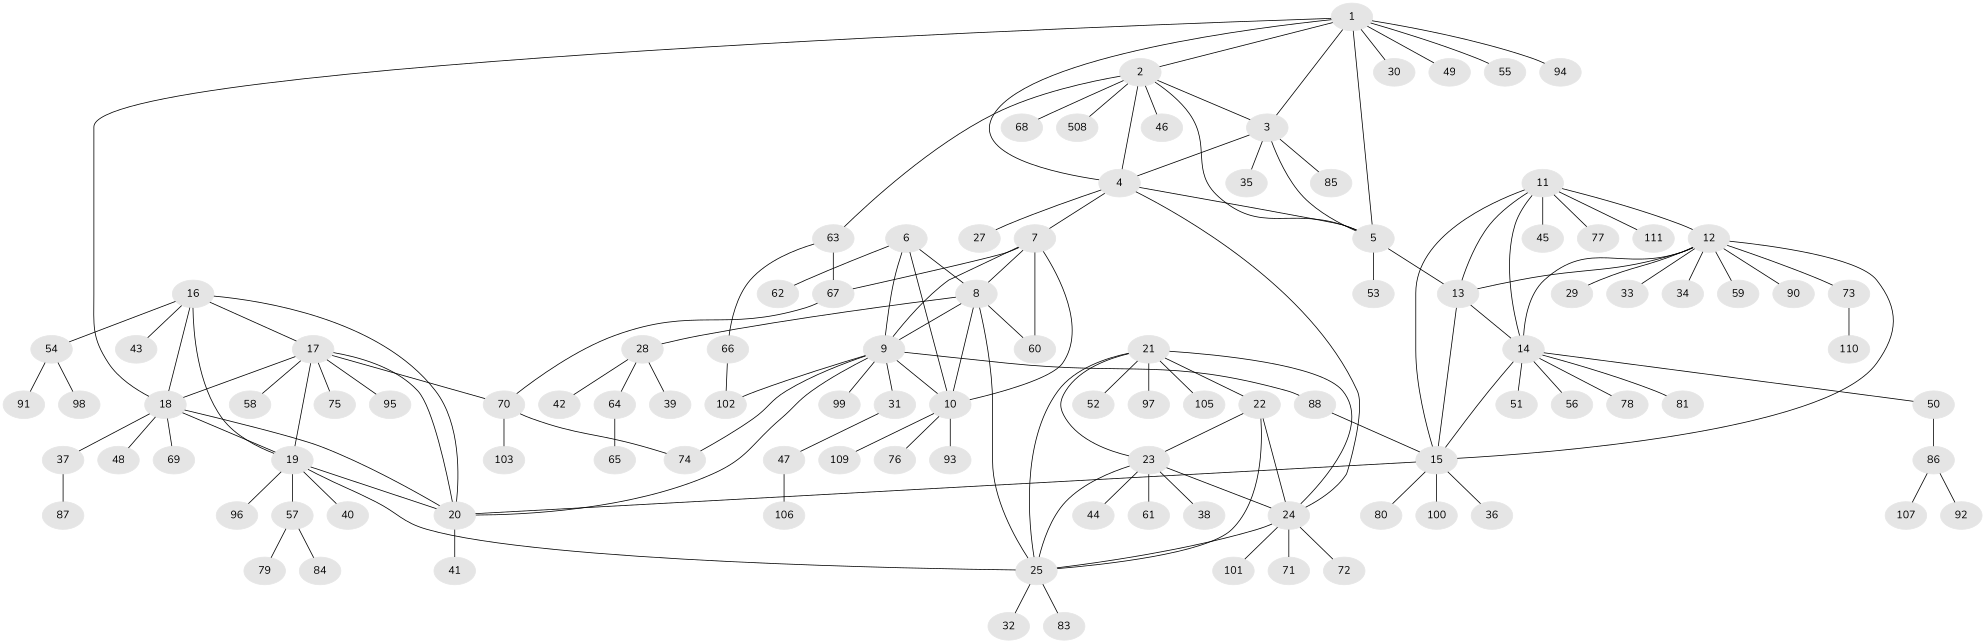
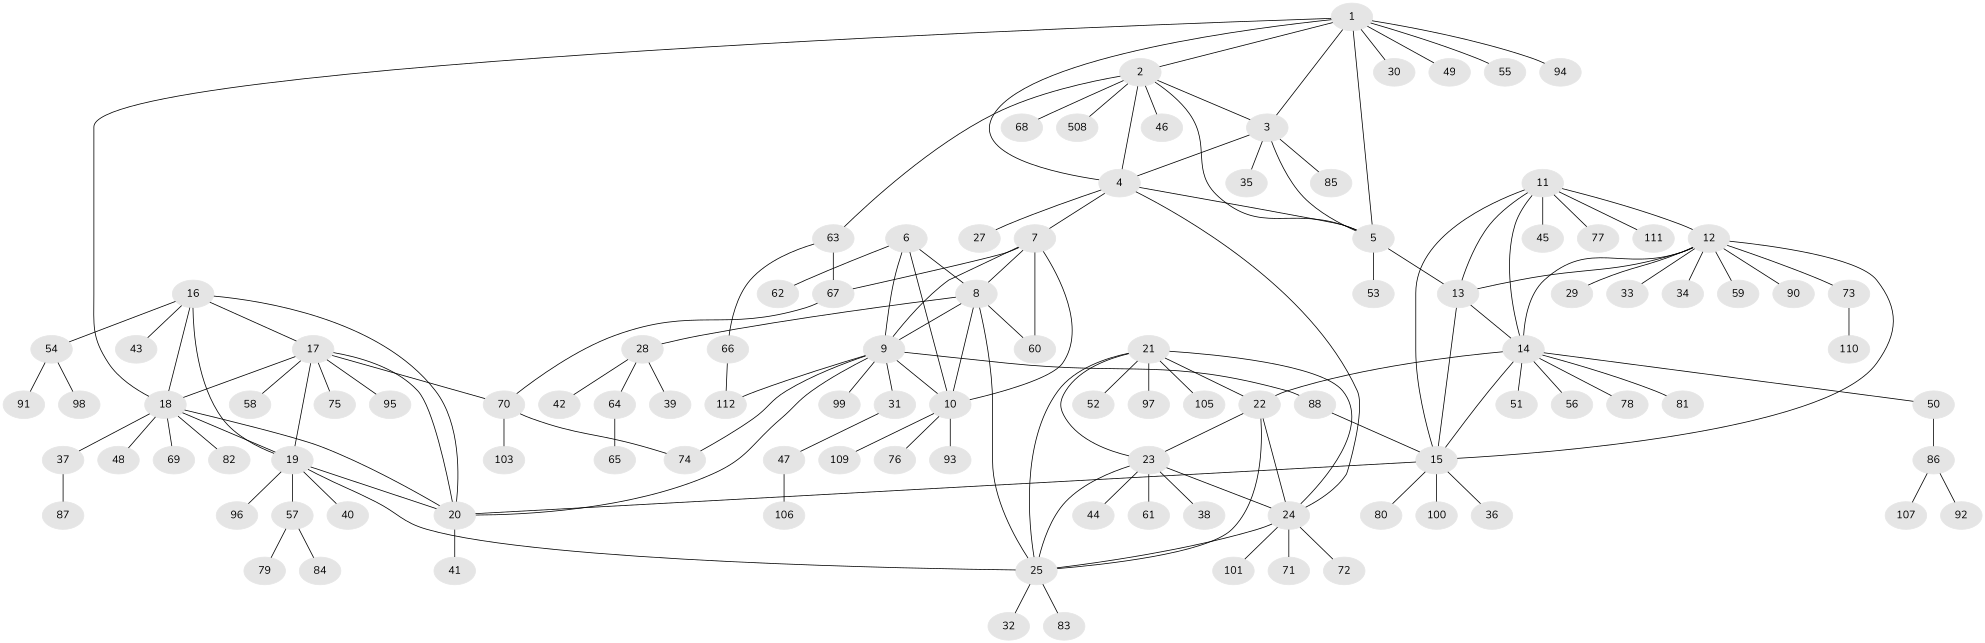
none -> (1388, 367)
(726, 405) -> (726, 405)
none -> (229, 460)
